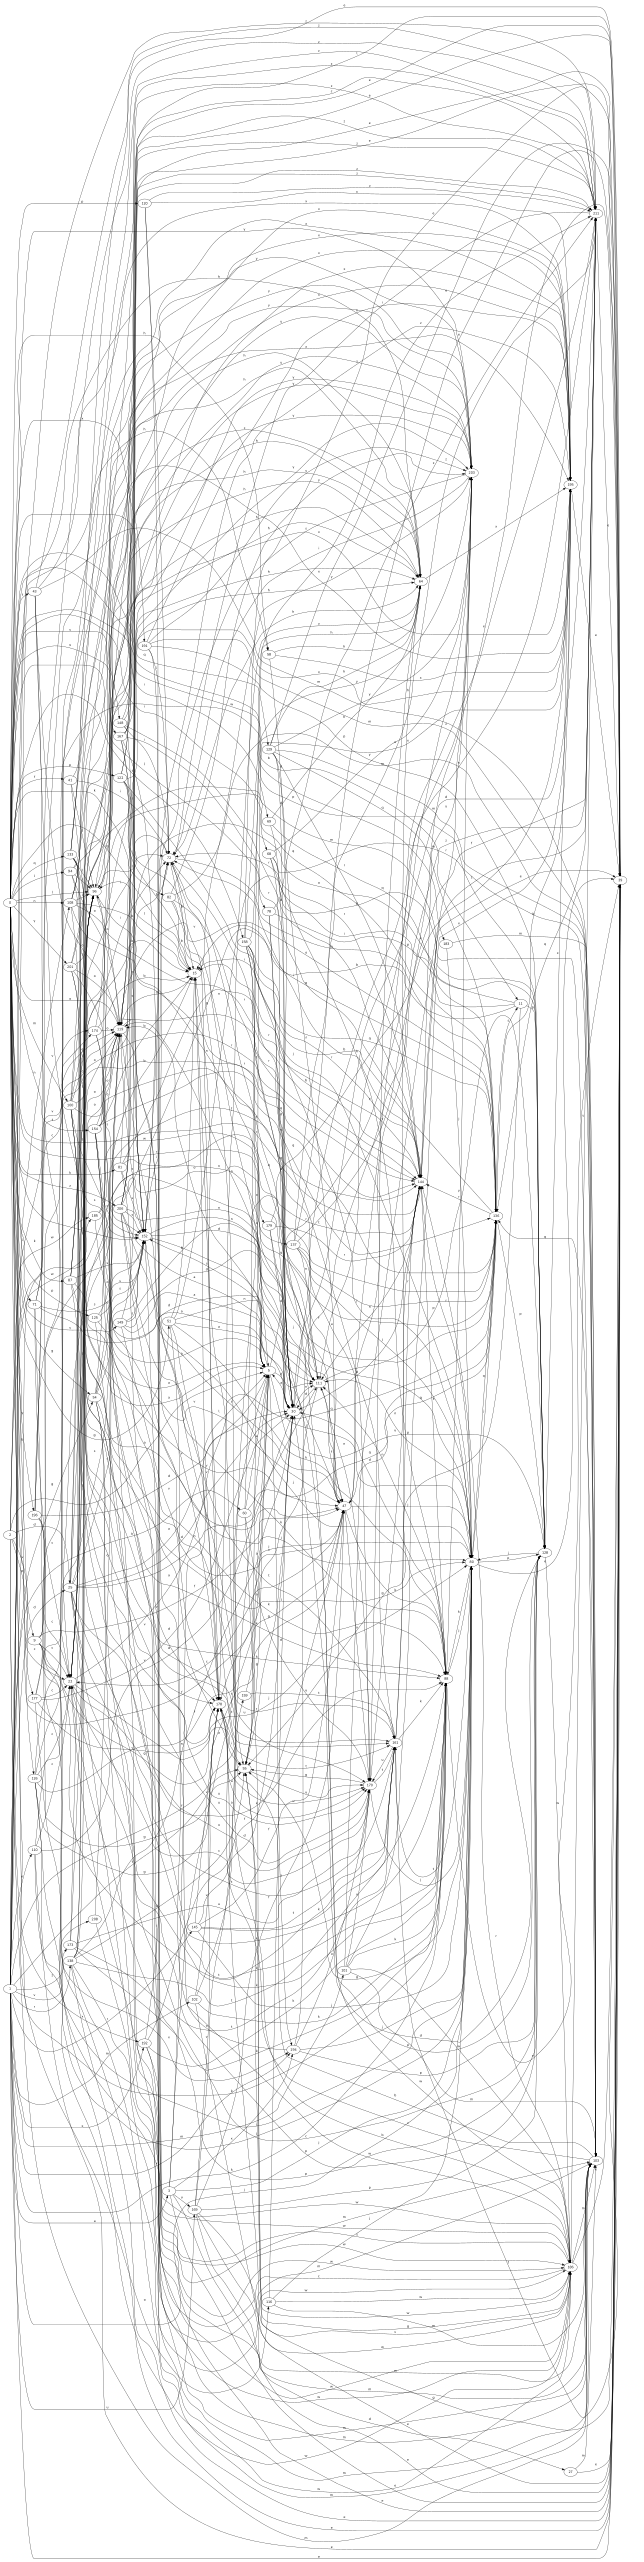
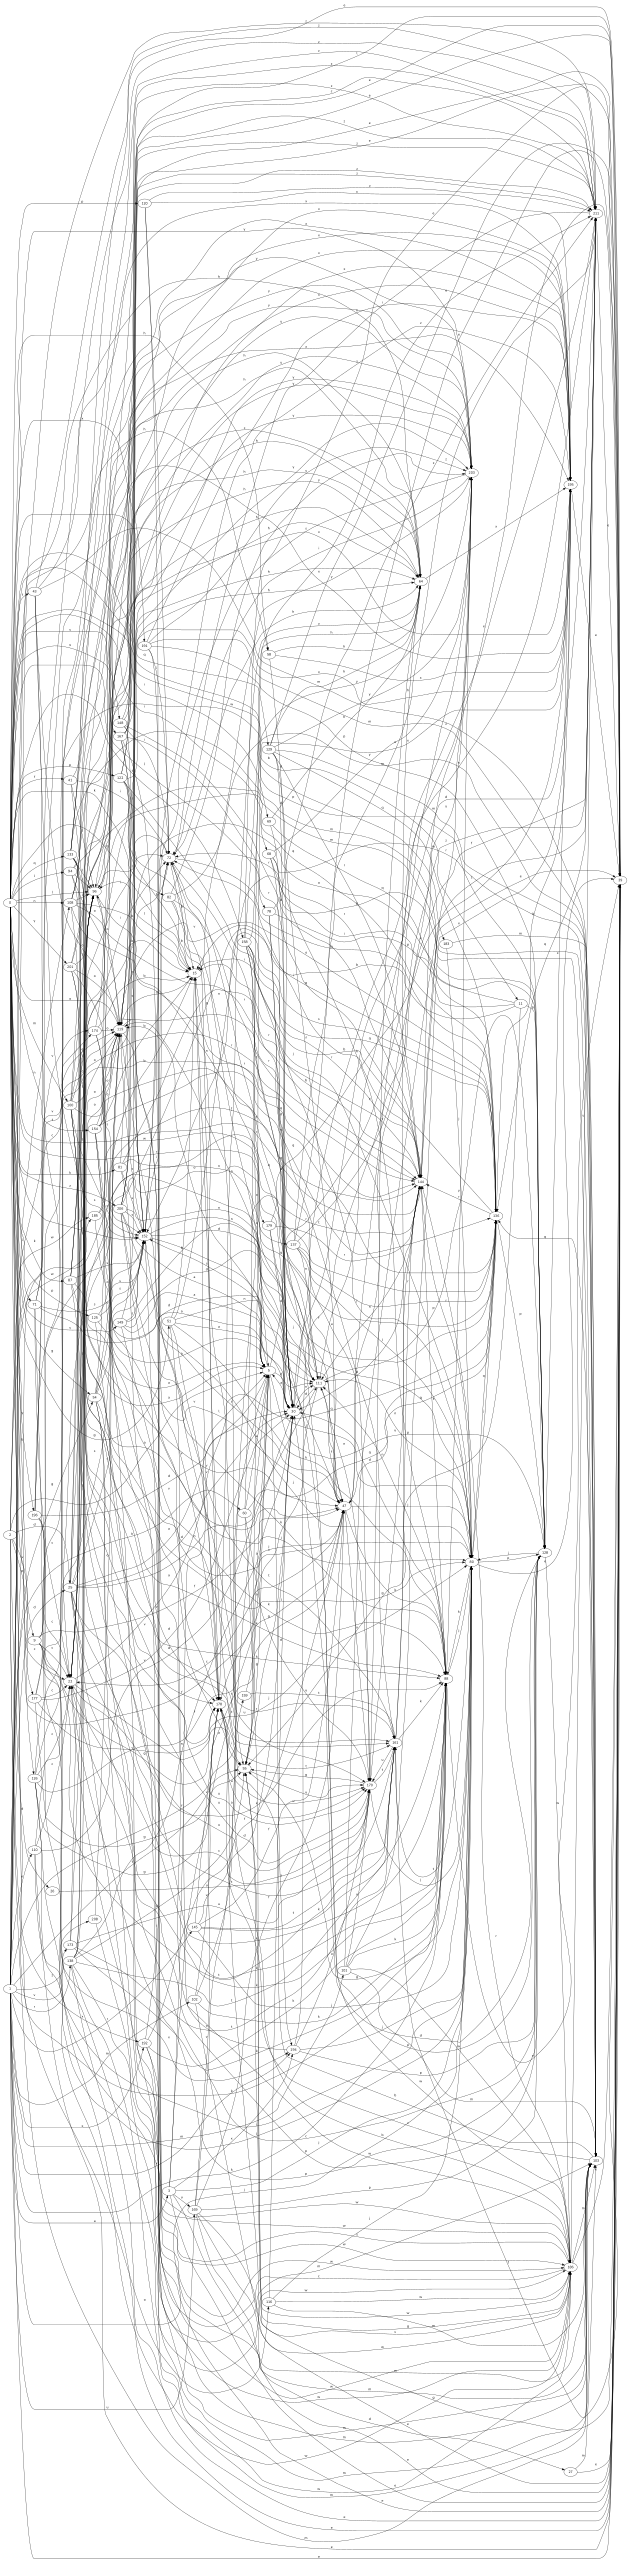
(499, 1109) -> (275, 975)
none -> (52, 1891)
(153, 1921) -> (586, 1210)
